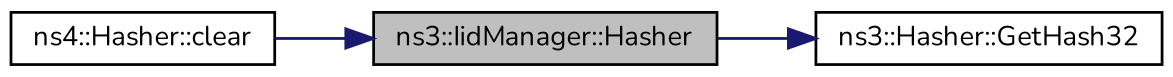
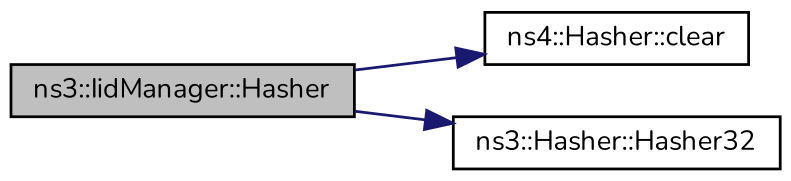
(311, 38) -> (406, 64)
(989, 38) -> (617, 143)
